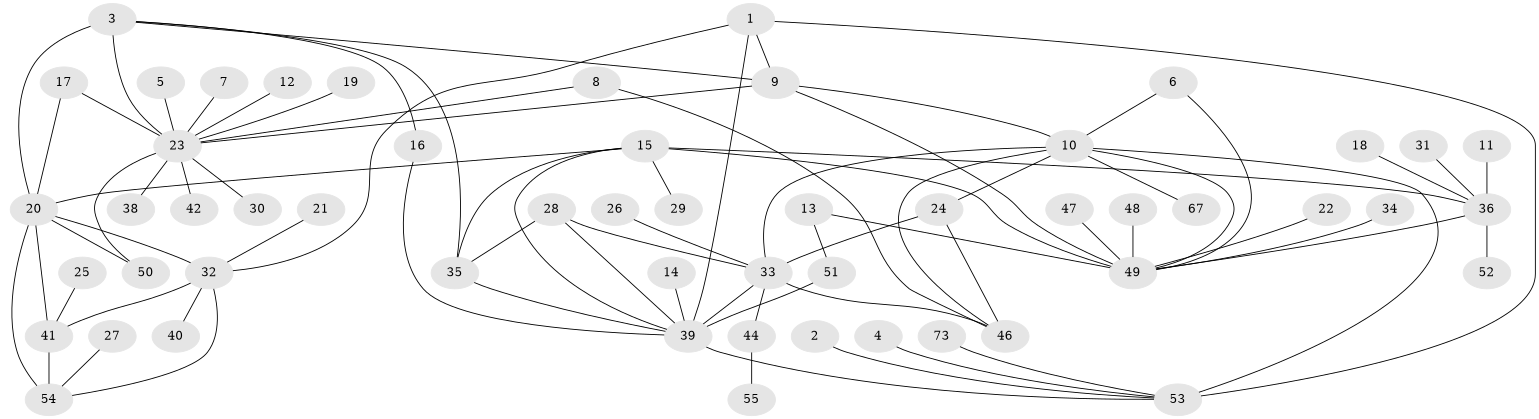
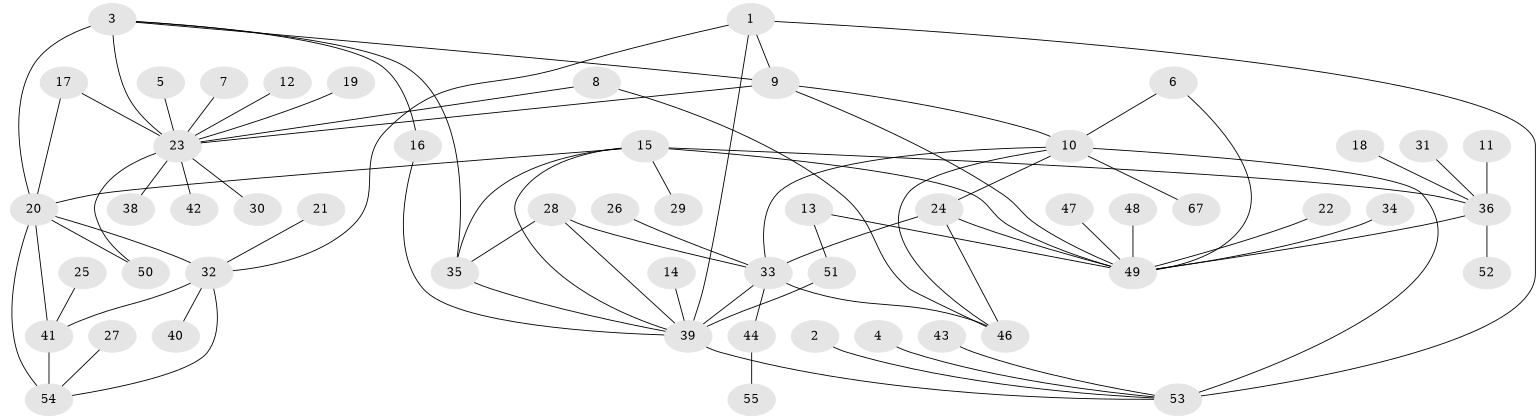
(1219, 186) -> (1034, 245)
(942, 336) -> (942, 336)
